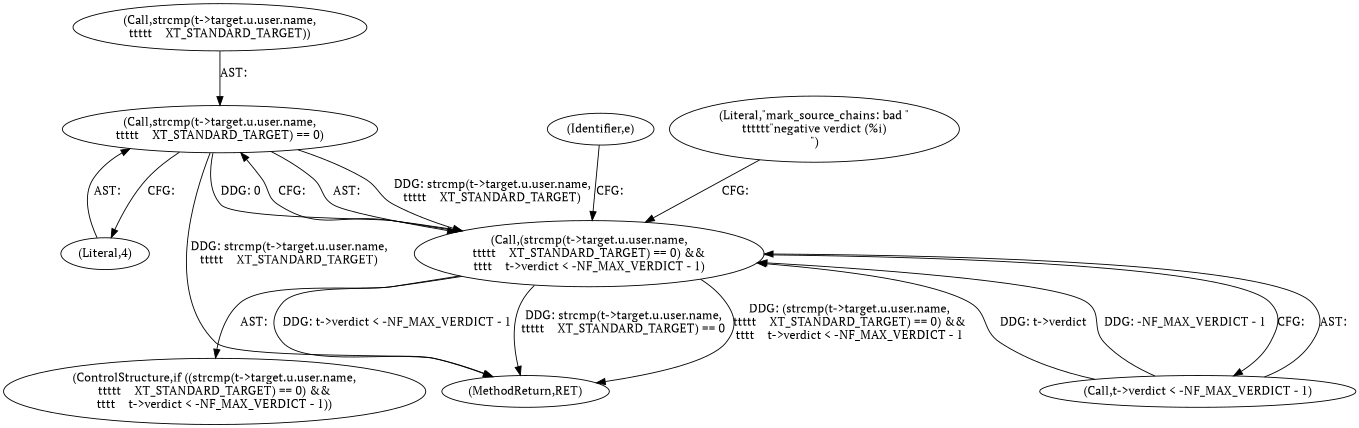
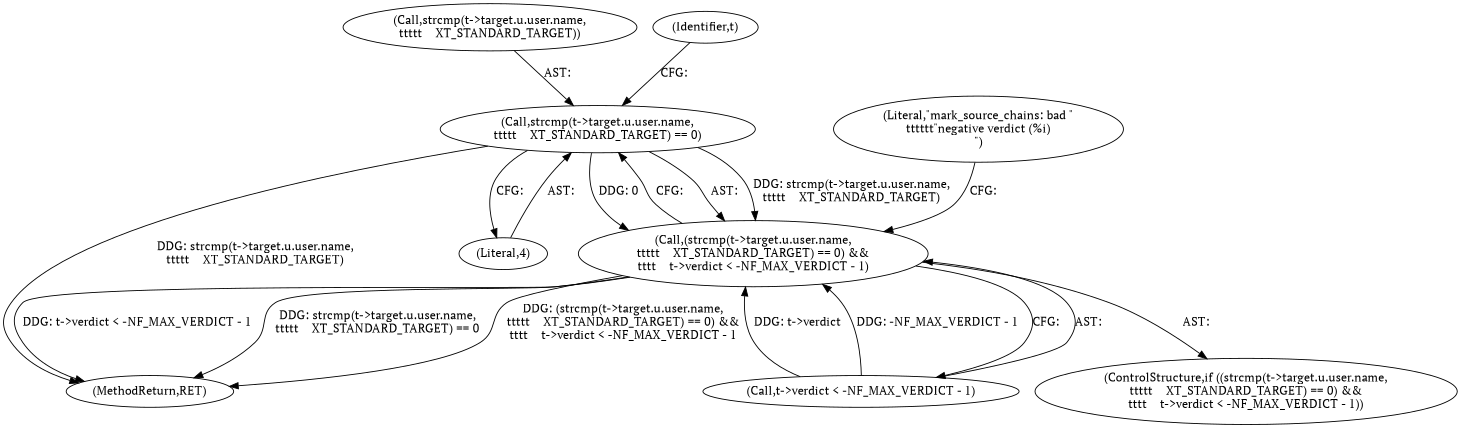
none -> (706, 27)
(601, 129) -> none
